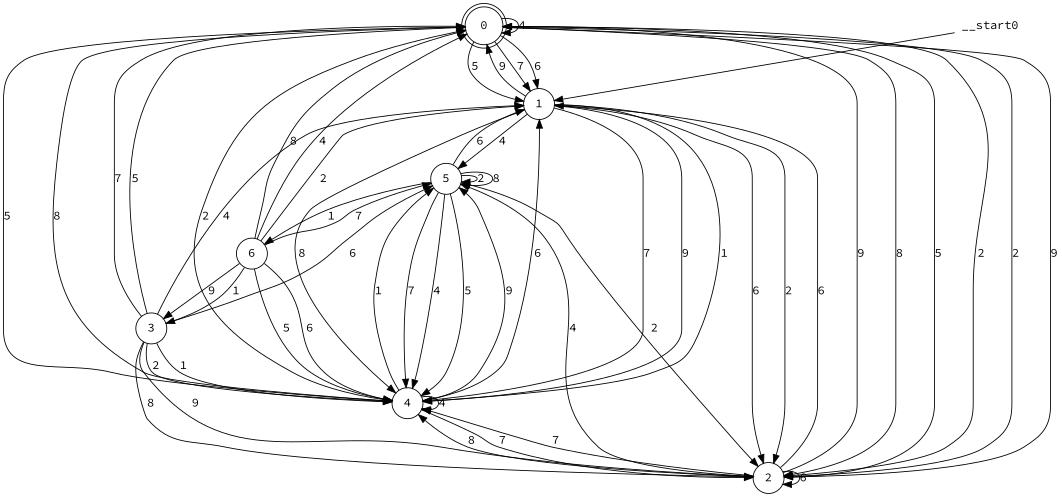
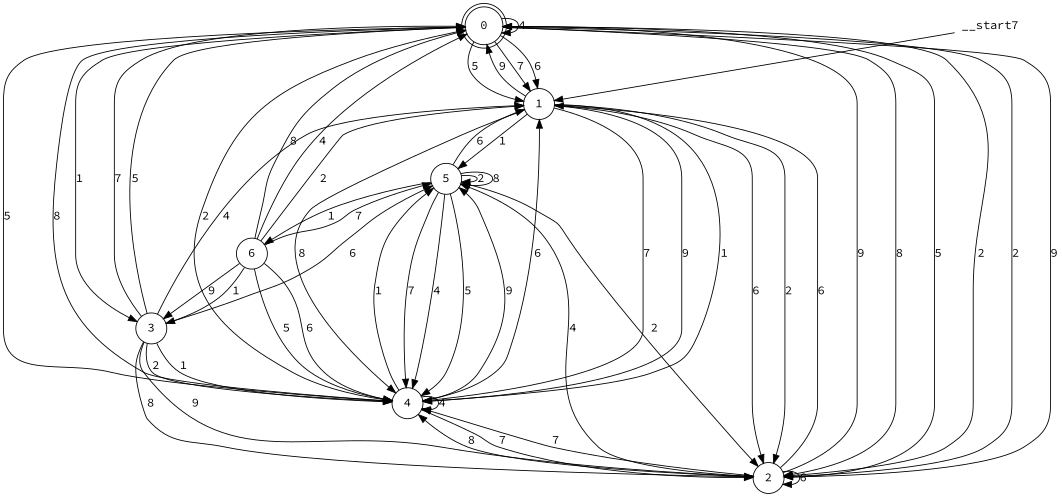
(990, 26) -> (990, 26)
none -> (106, 59)
(503, 141) -> (503, 141)
